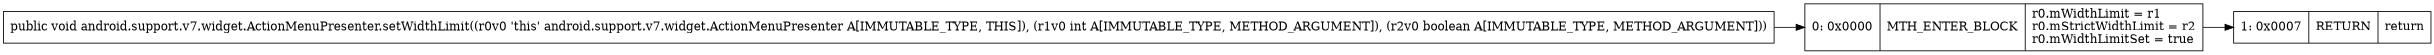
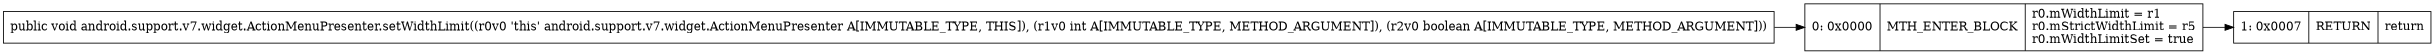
(2114, 27) -> (2114, 27)
